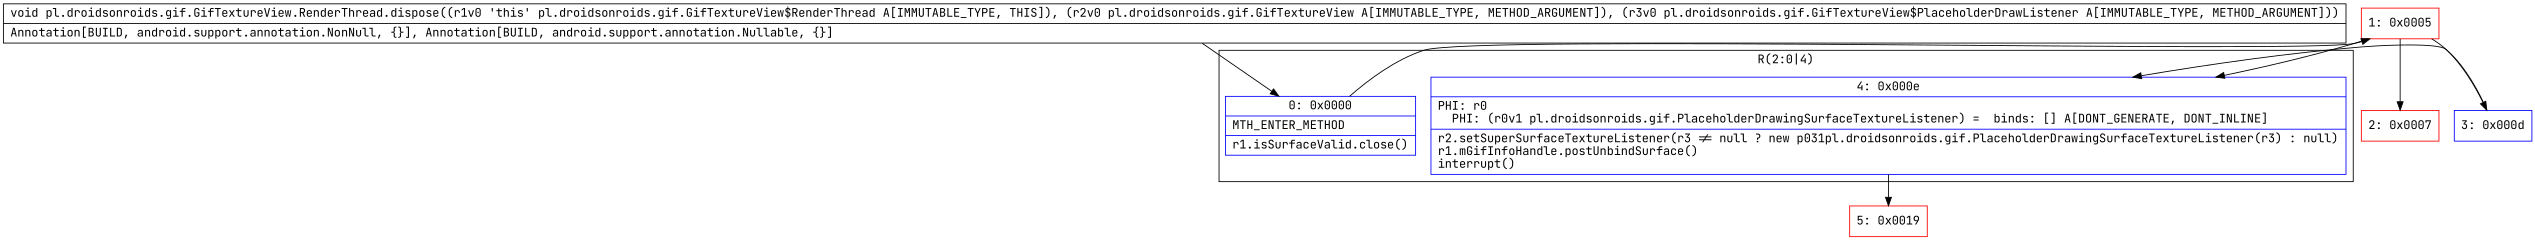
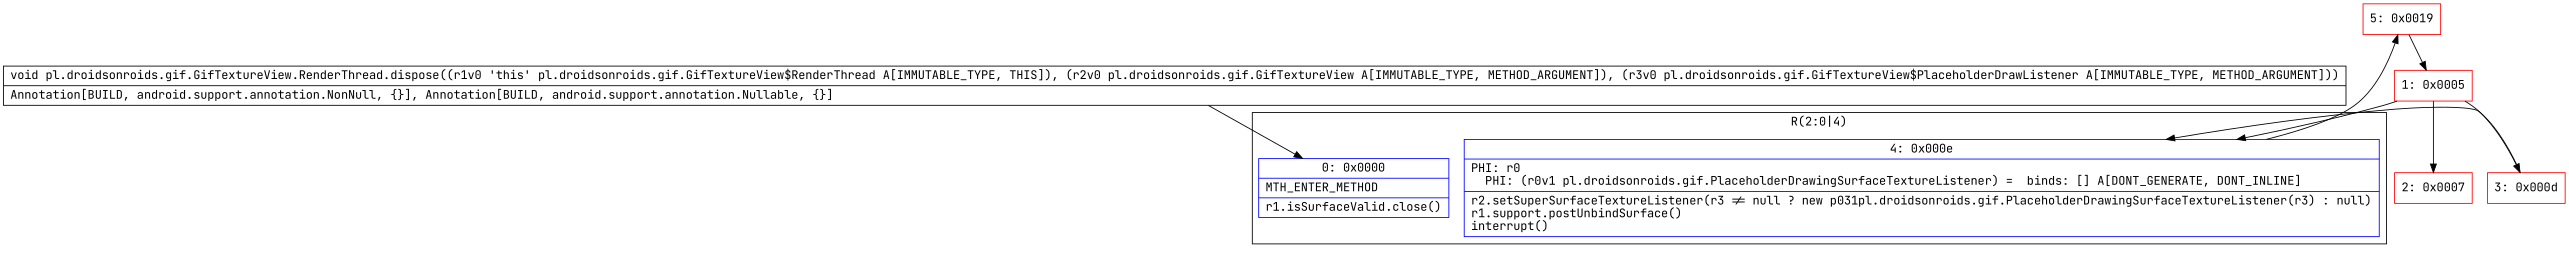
(1849, 45) -> (2416, 49)
(2493, 126) -> (2526, 188)
(1568, 151) -> (1577, 214)
